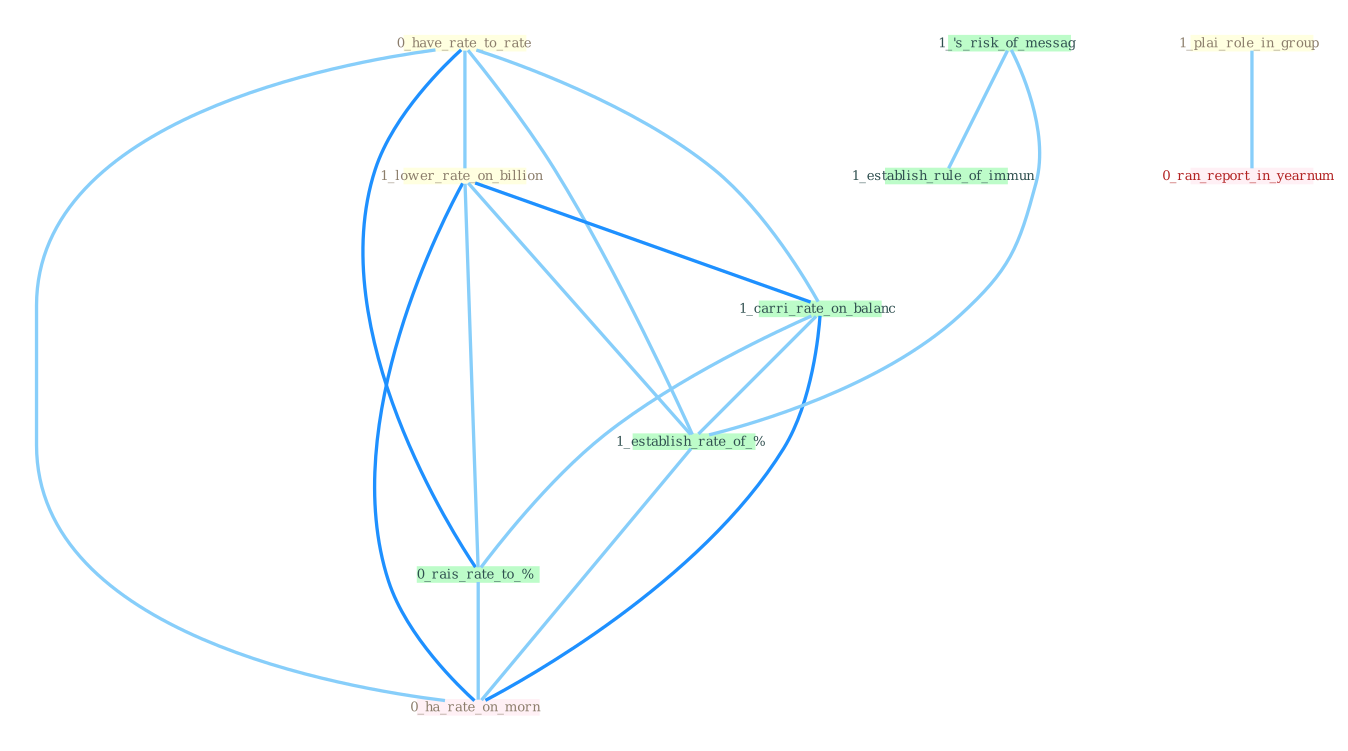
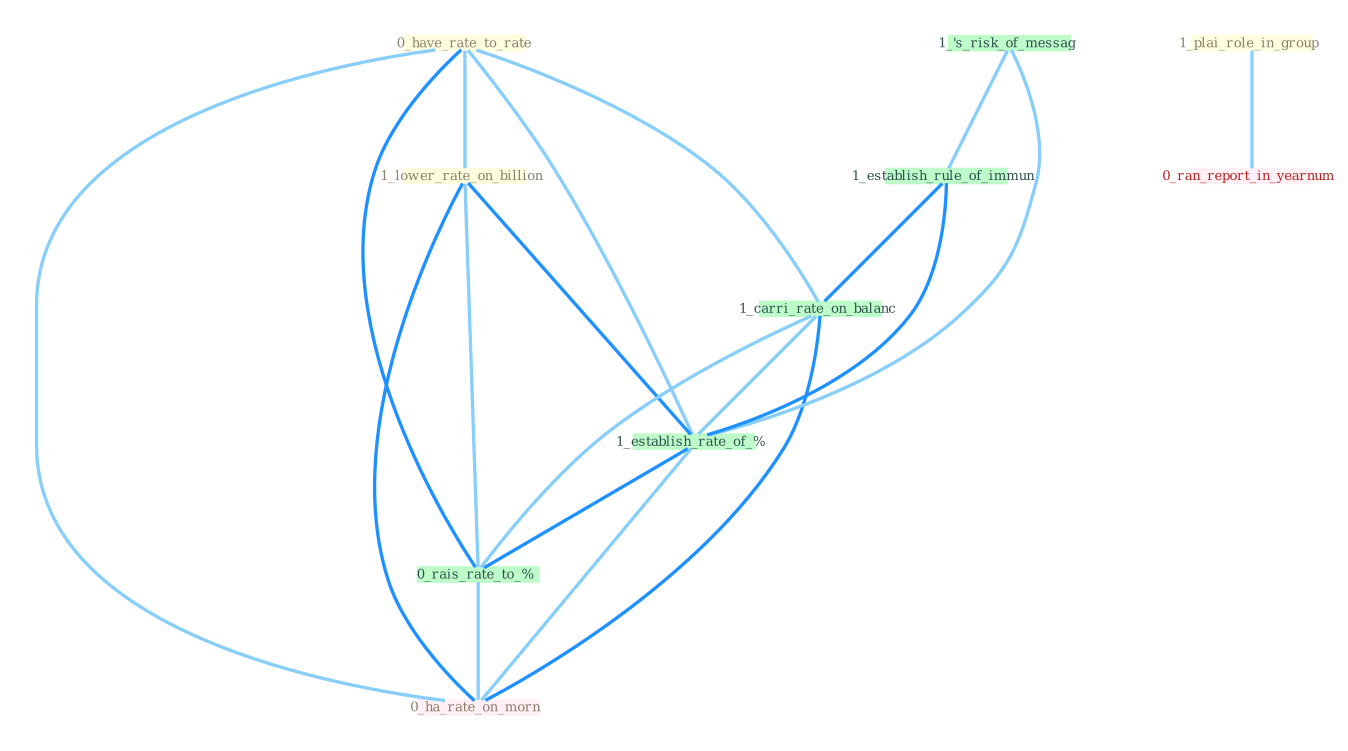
(643, 243) -> (883, 242)
(579, 309) -> (579, 309)
none -> (882, 345)
none -> (586, 508)
